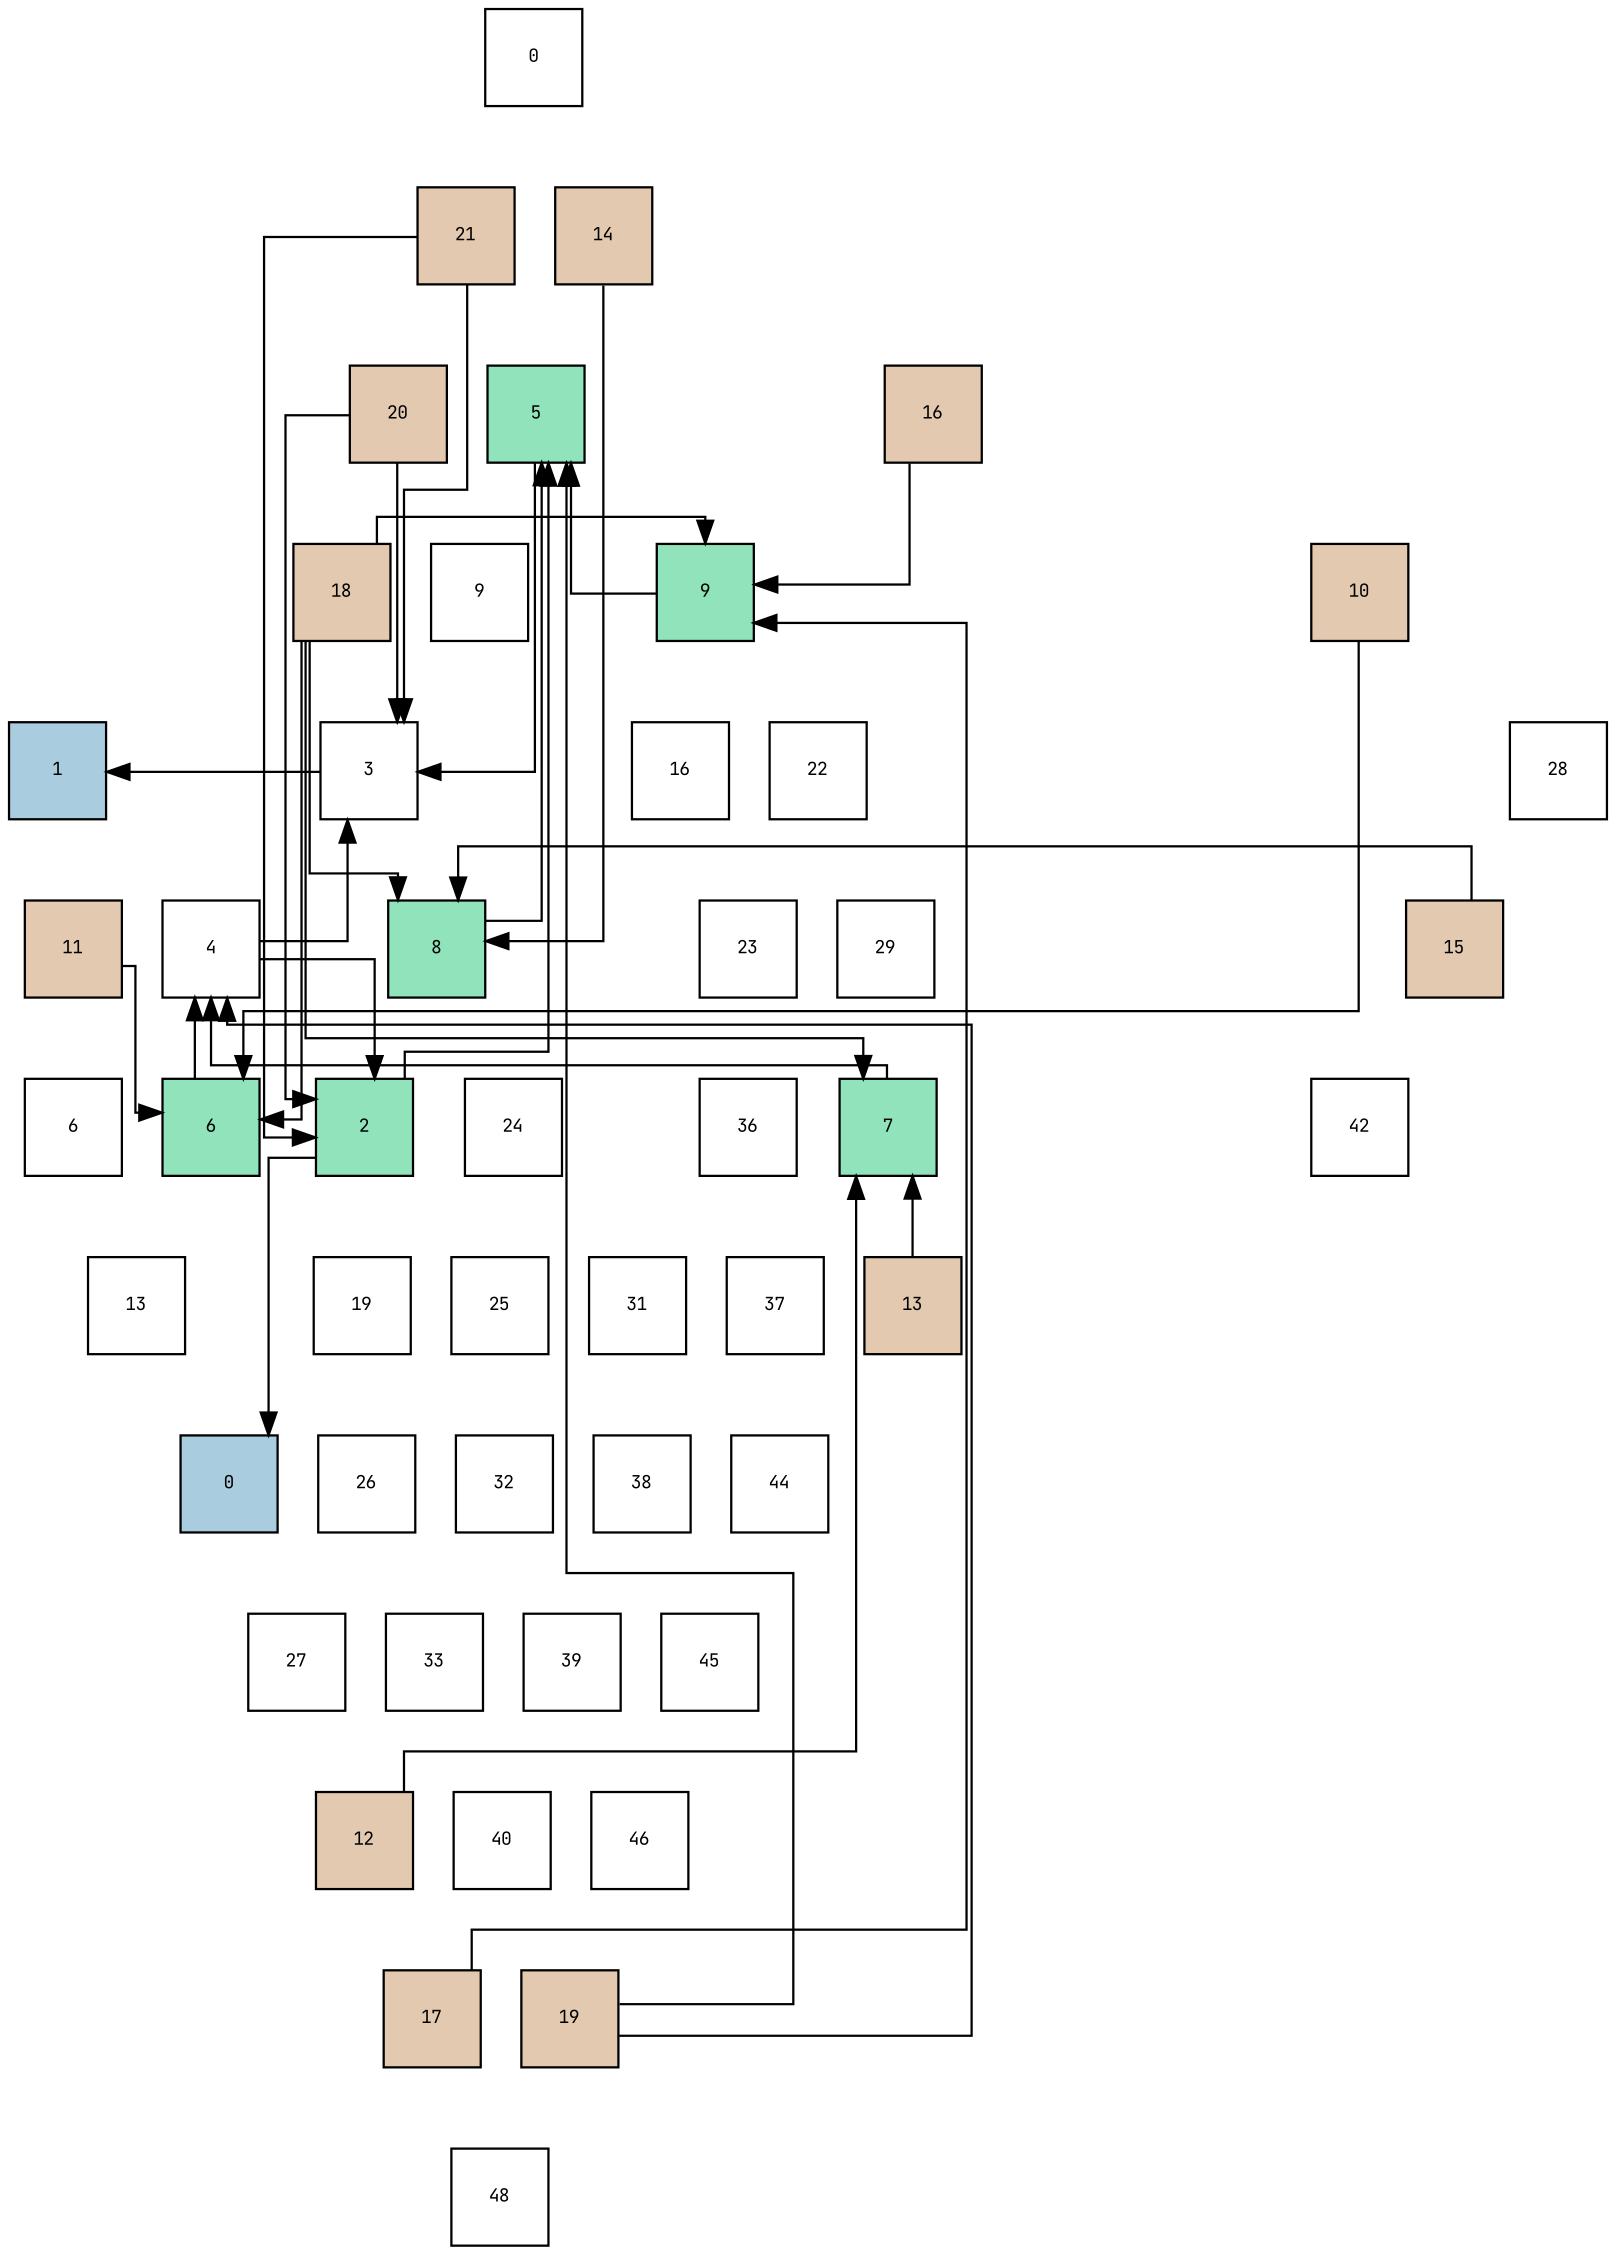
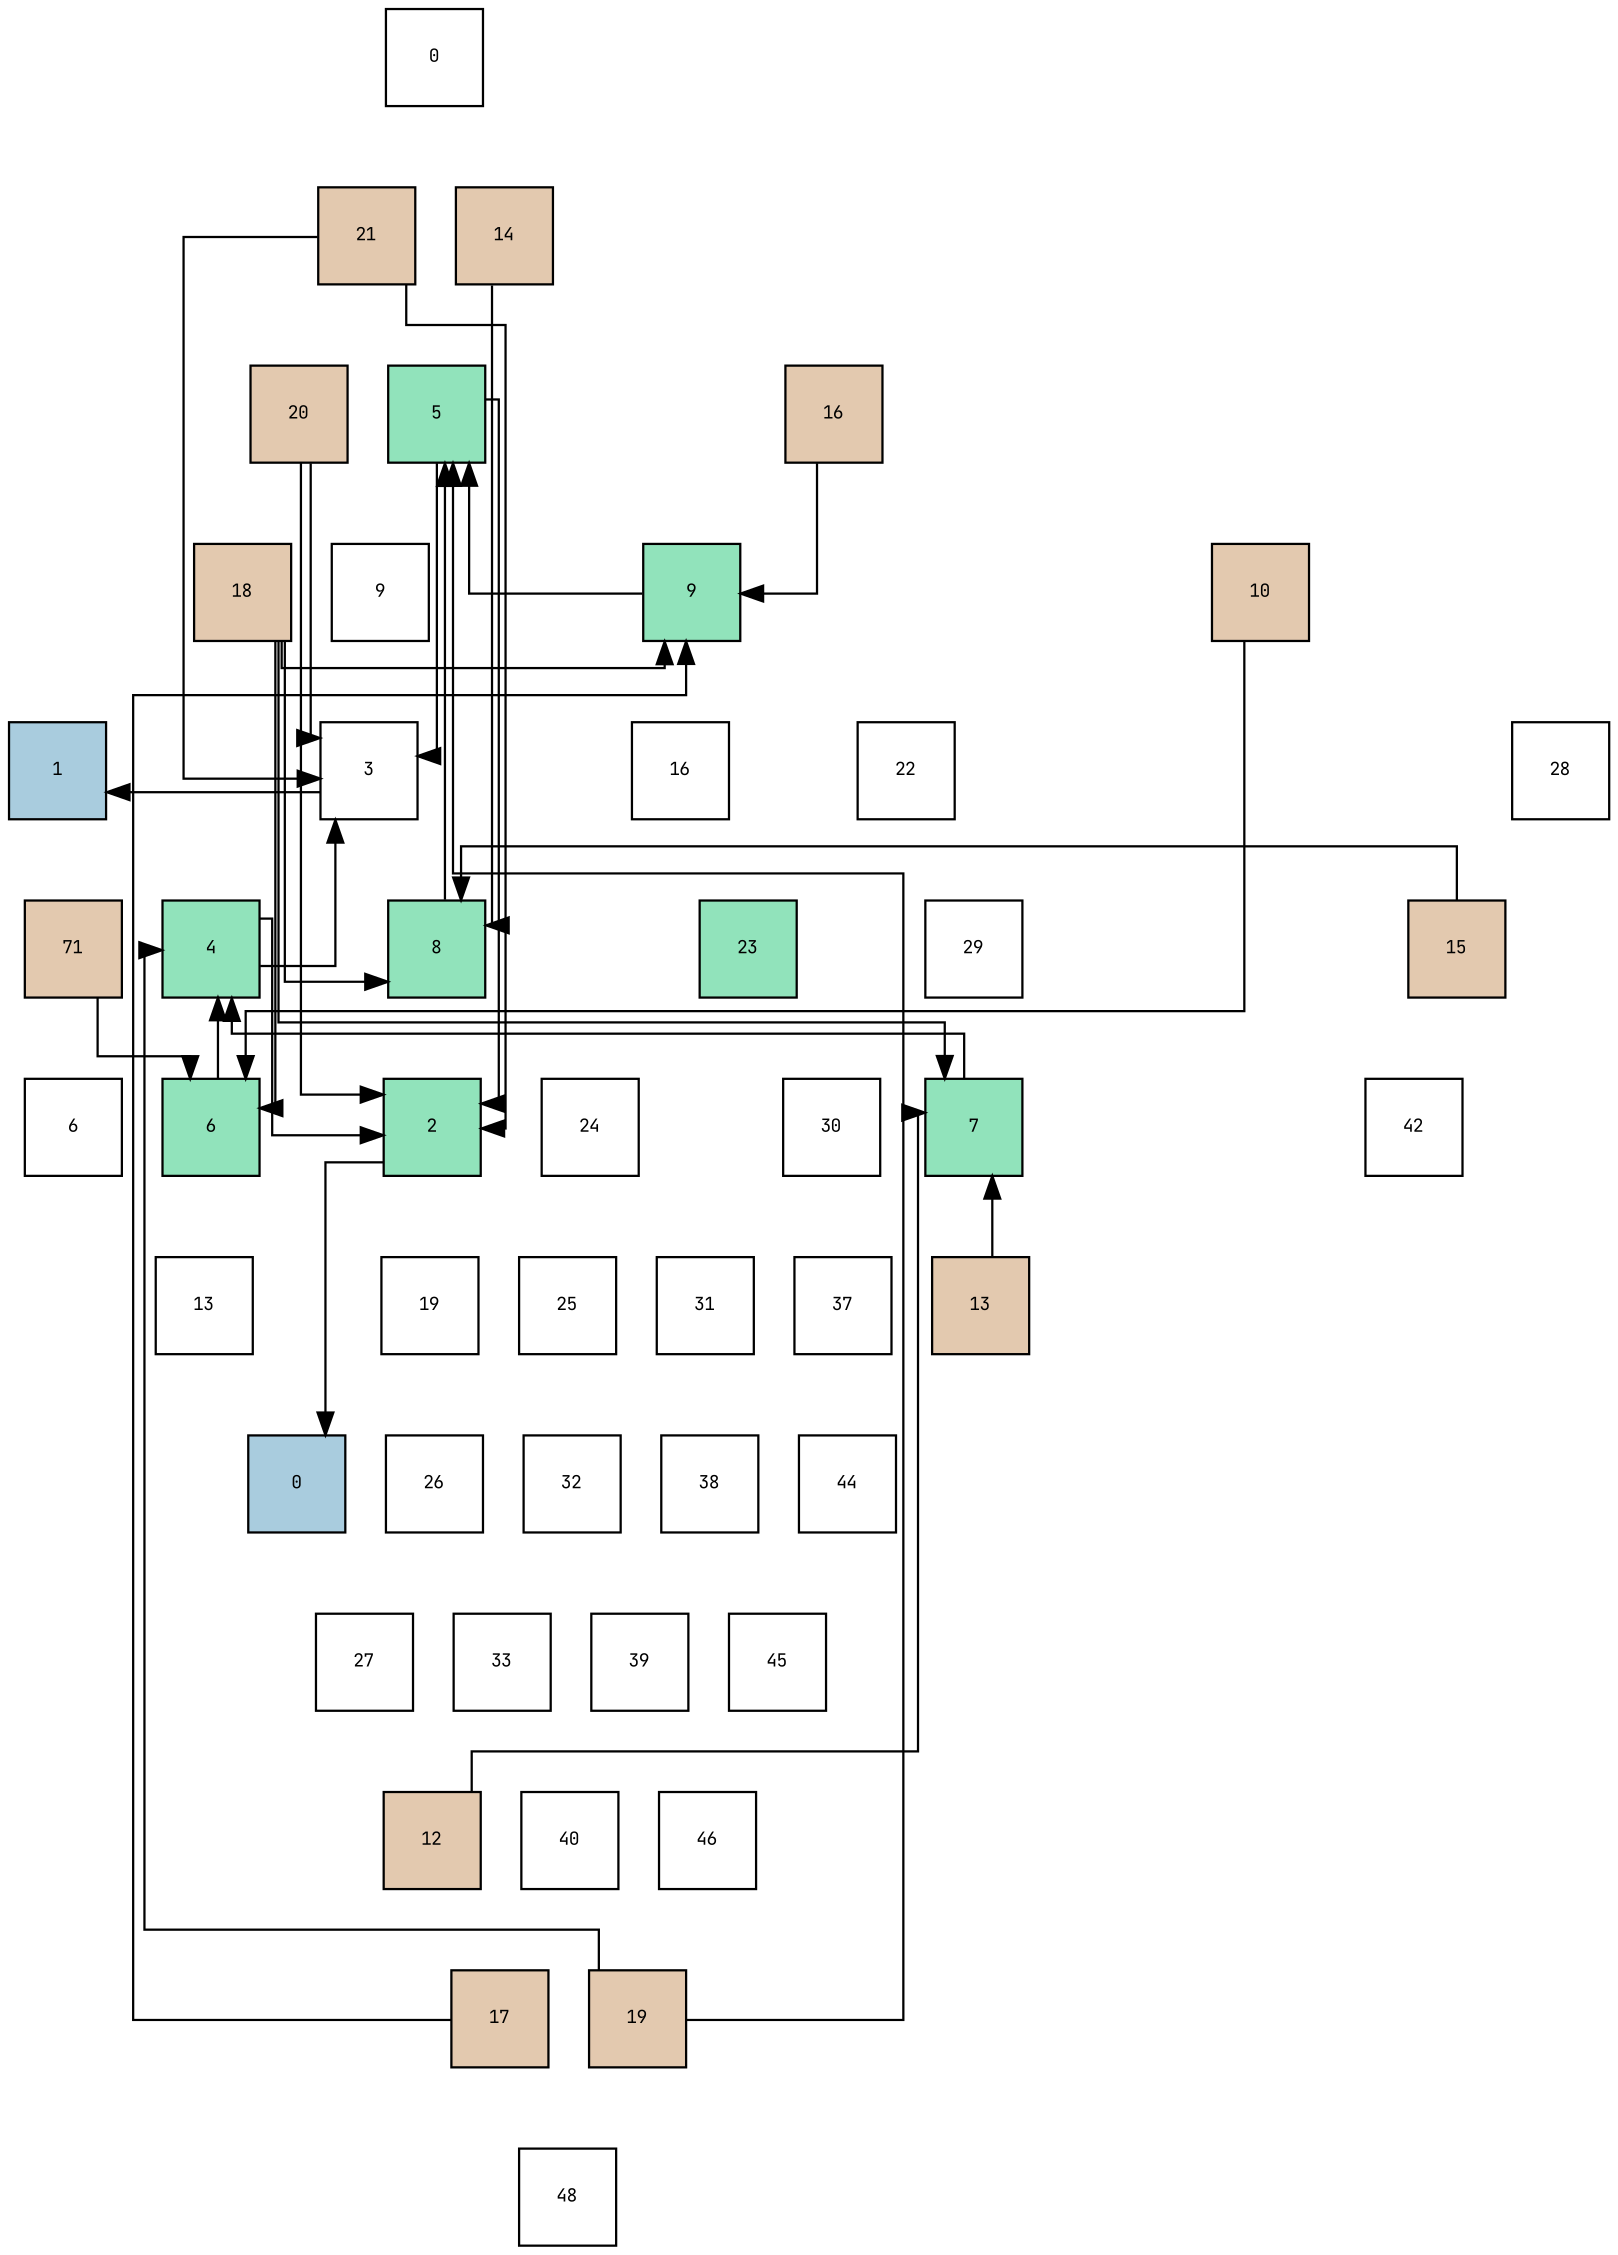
(548, 854) -> (499, 746)
(73, 949) -> (73, 949)
(211, 949) -> (211, 949)
(748, 949) -> (748, 949)
(748, 1127) -> (832, 1127)
